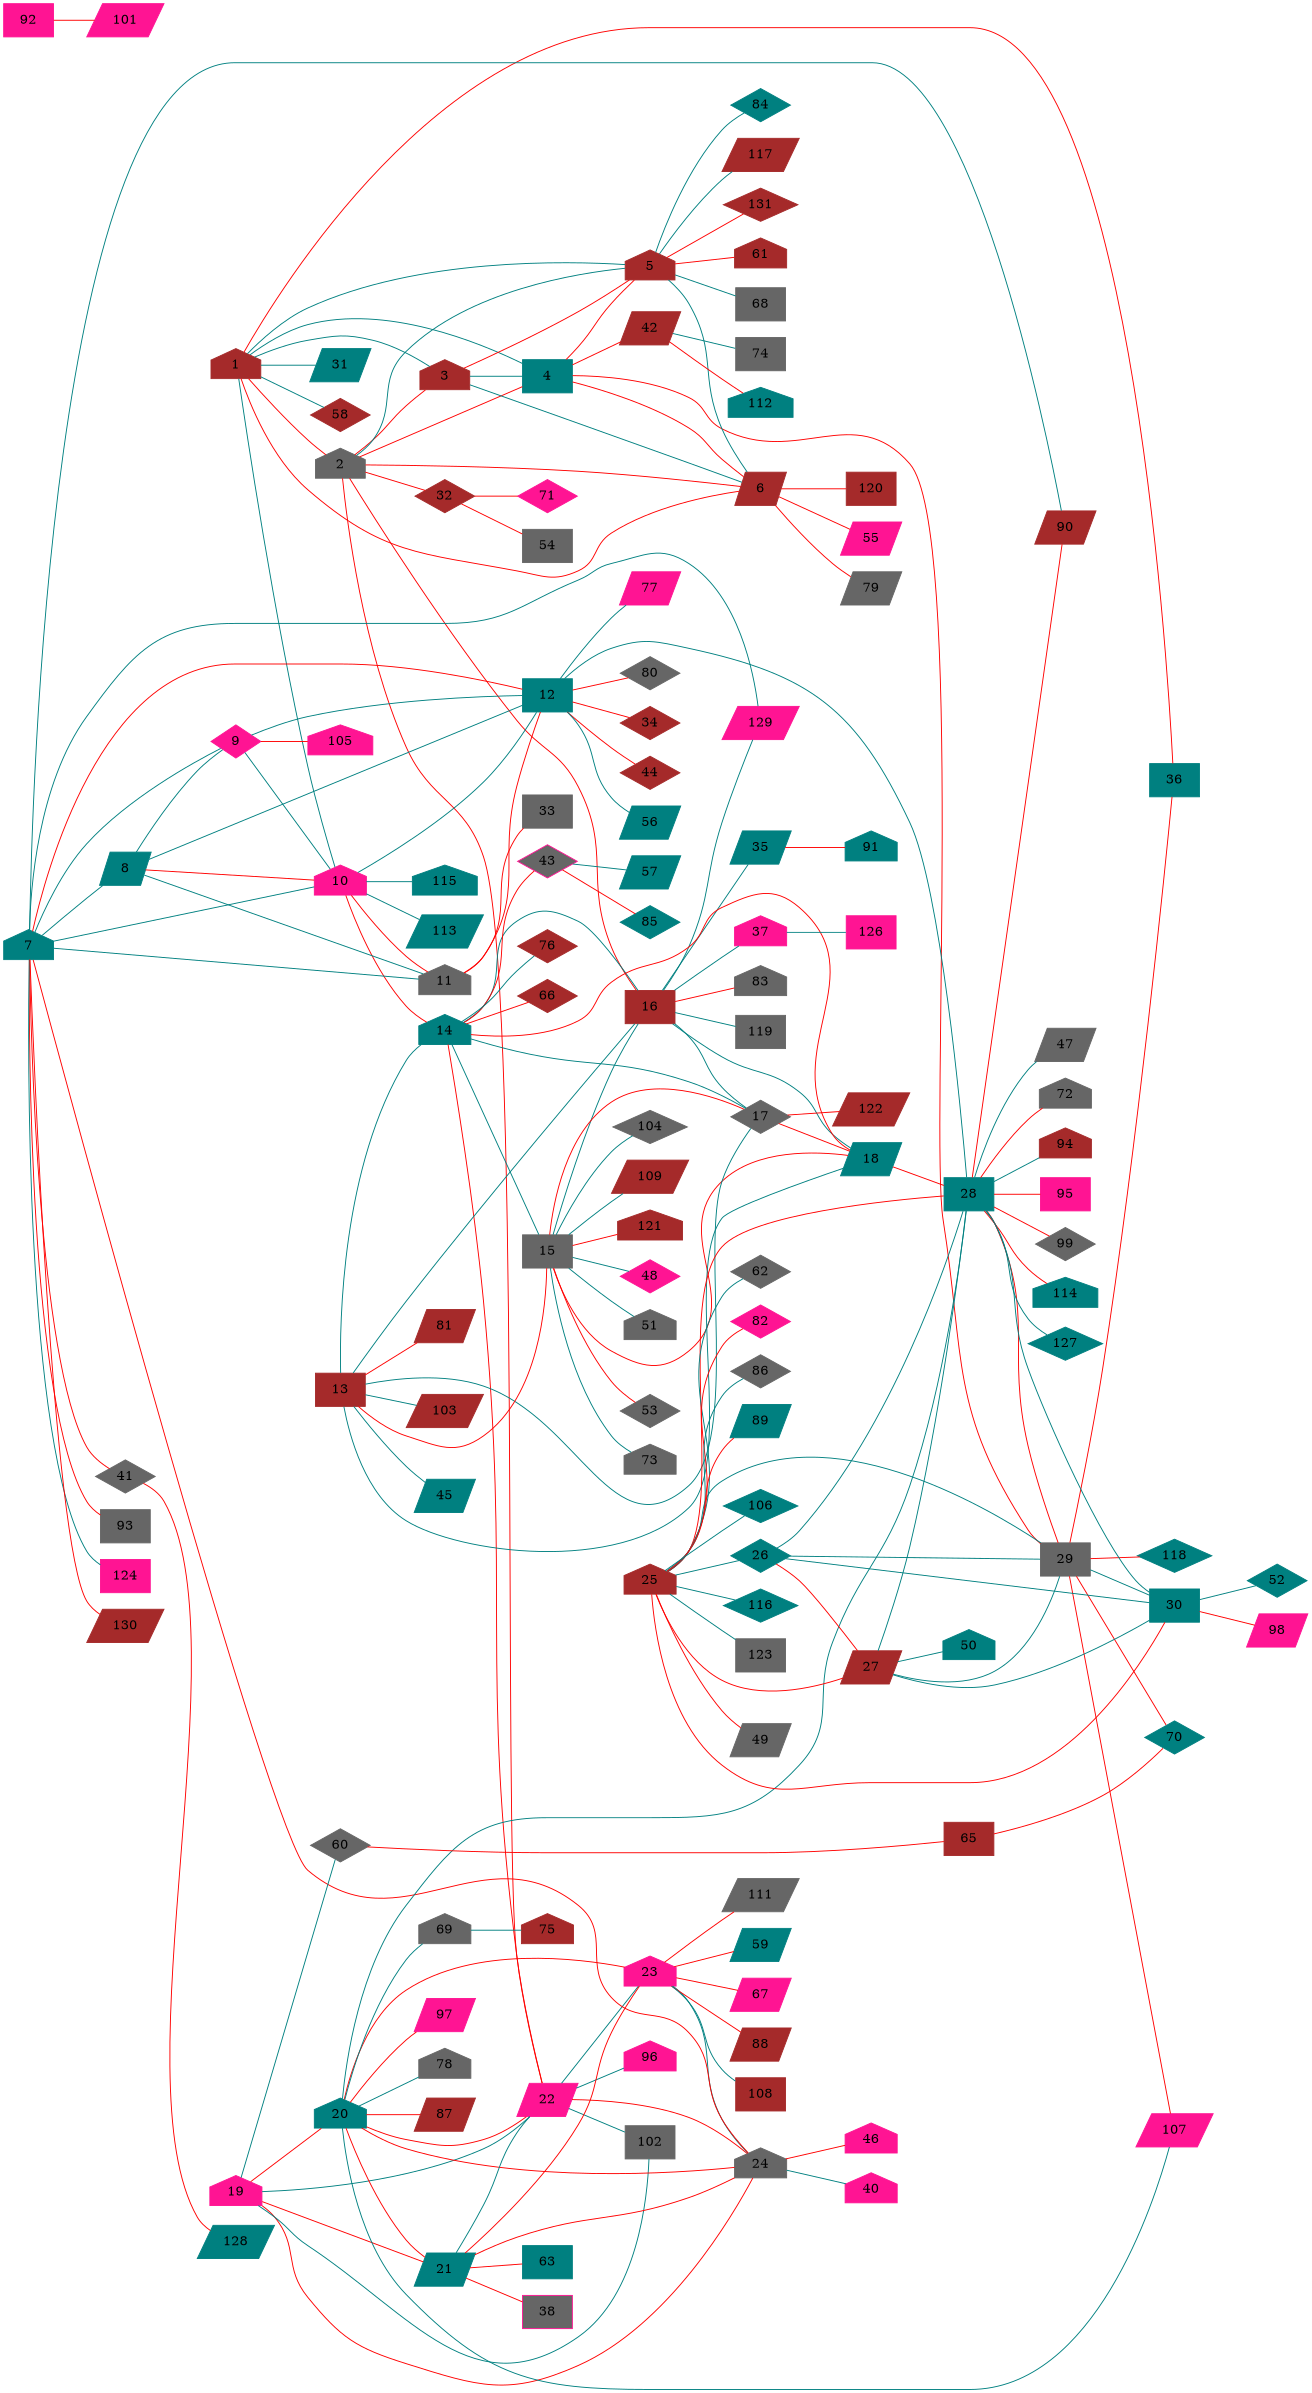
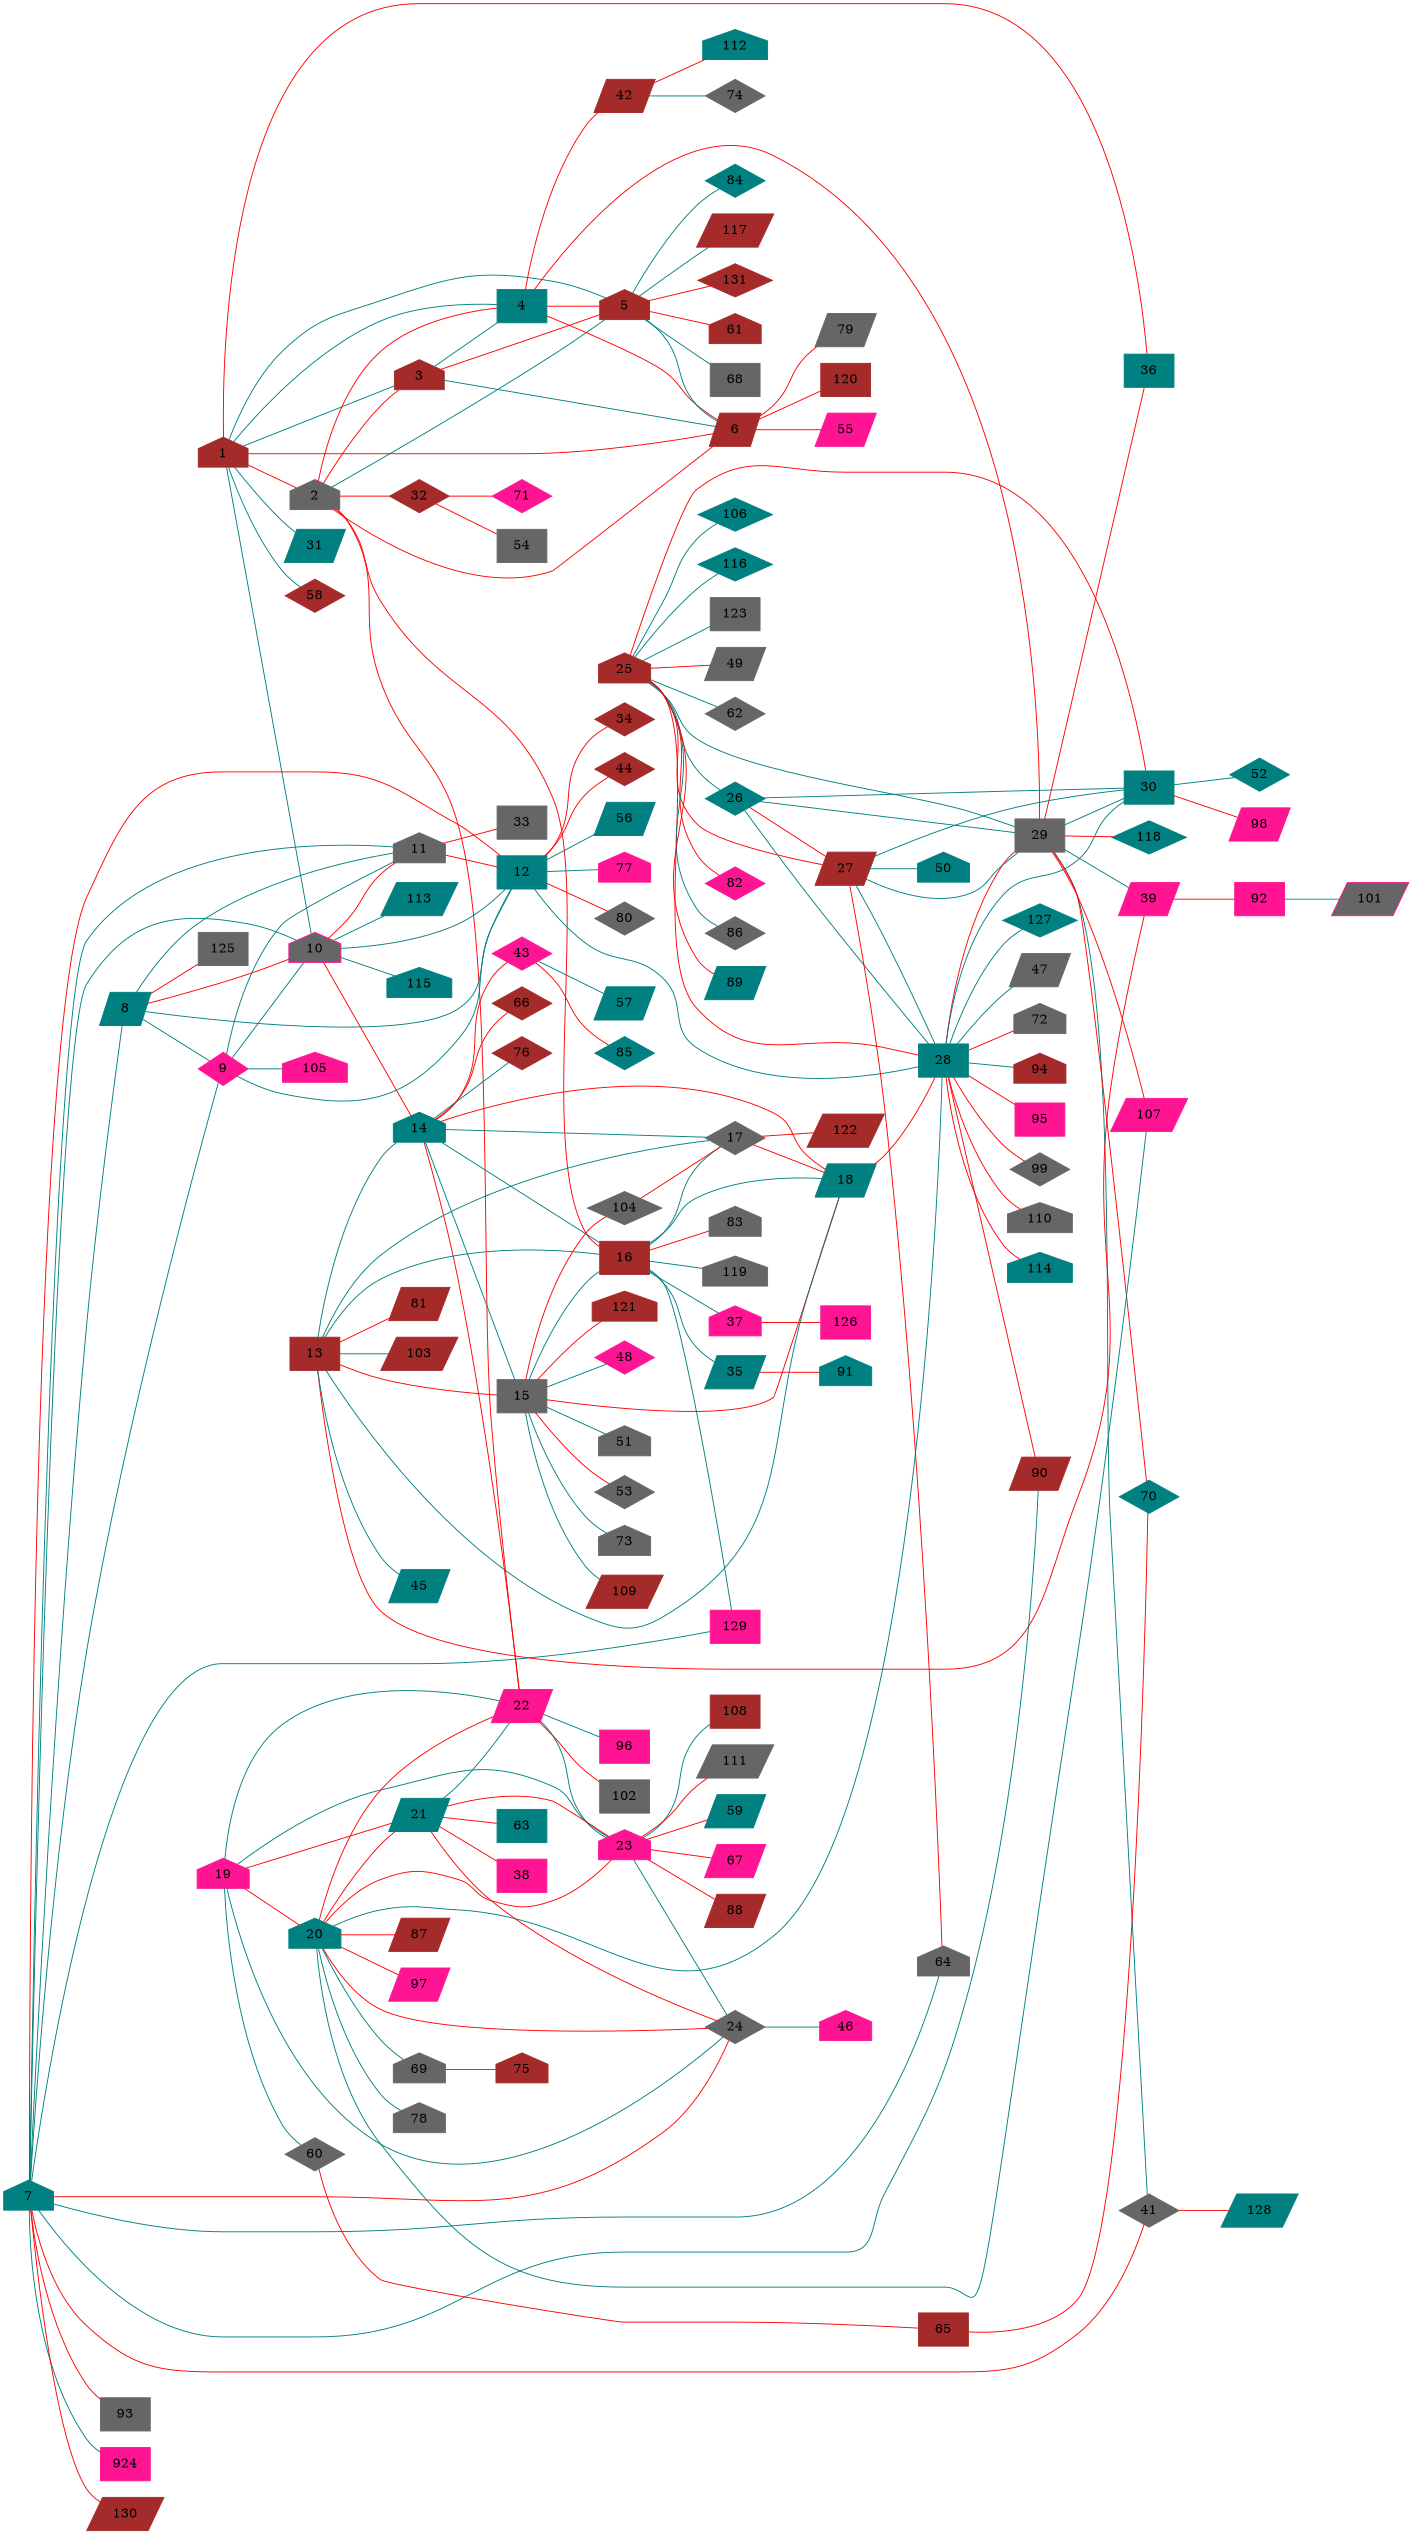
(74, 20) -> (1312, 899)
(125, 20) -> (1370, 899)
(761, 354) -> (735, 96)
(650, 588) -> (625, 869)
(761, 723) -> (735, 1627)
(284, 741) -> (265, 1069)
(547, 861) -> (522, 954)
(340, 882) -> (315, 949)
none -> (1149, 899)
none -> (282, 925)
(812, 932) -> (791, 1322)
none -> (223, 949)
(761, 1032) -> (735, 1273)
(606, 1106) -> (681, 1173)
(588, 1180) -> (553, 1291)
none -> (1040, 1219)
none -> (1110, 1520)
(125, 1576) -> (125, 2464)
none -> (943, 1962)
(650, 2057) -> (625, 1747)
(665, 2110) -> none
(597, 2120) -> (568, 1754)
(816, 2152) -> (792, 2027)
(761, 2164) -> (735, 2027)
(871, 2189) -> none
(547, 2312) -> (522, 1876)
(509, 2363) -> (424, 1779)
(509, 2385) -> (416, 2157)
